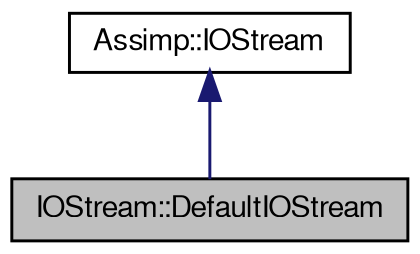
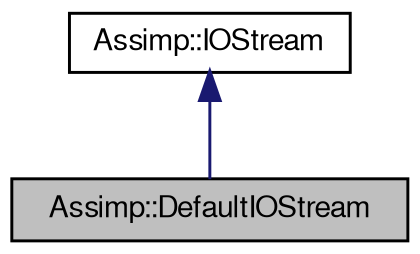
(210, 210) -> (210, 210)
